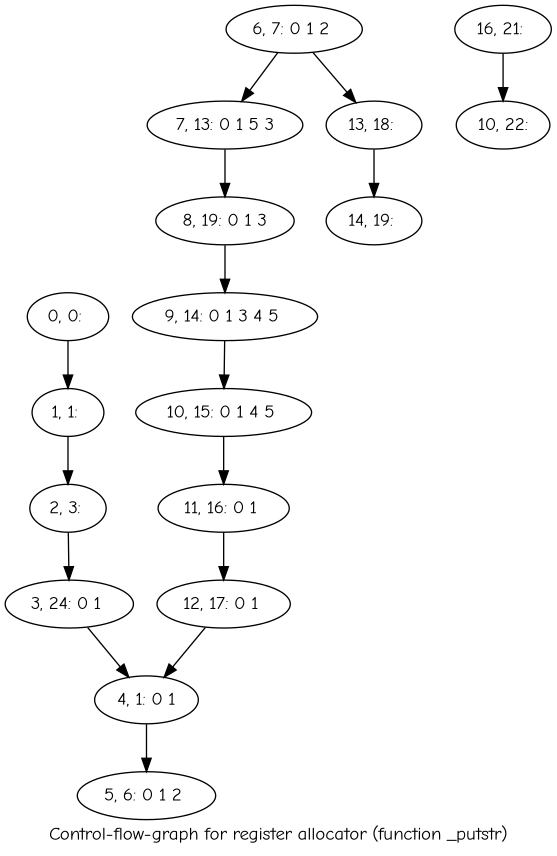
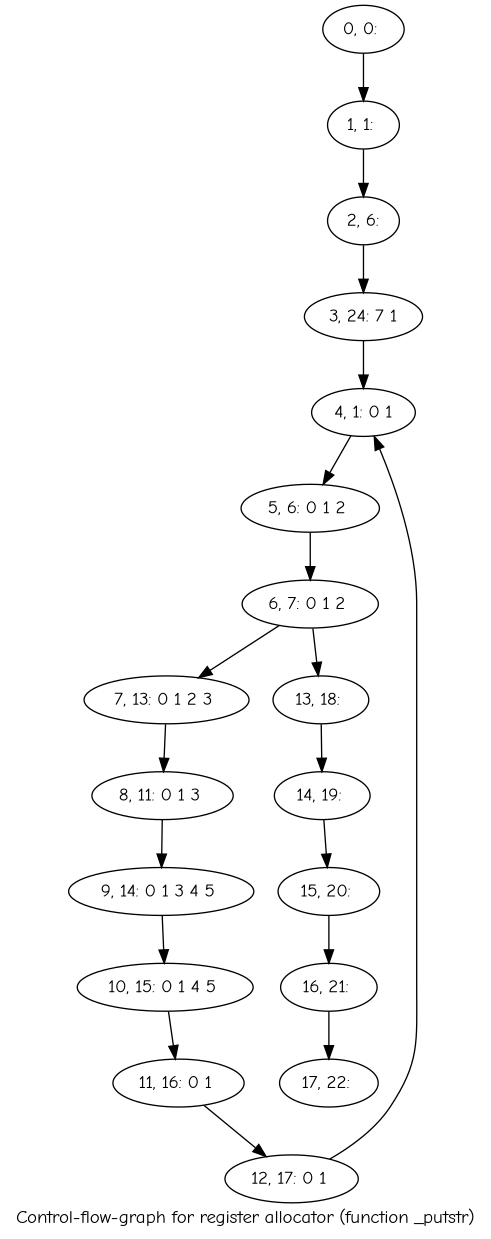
(225, 125) -> (167, 700)
(503, 125) -> (329, 1083)
(225, 221) -> (163, 796)
(68, 508) -> (363, 221)
none -> (310, 550)
(69, 604) -> (363, 317)
none -> (329, 891)
